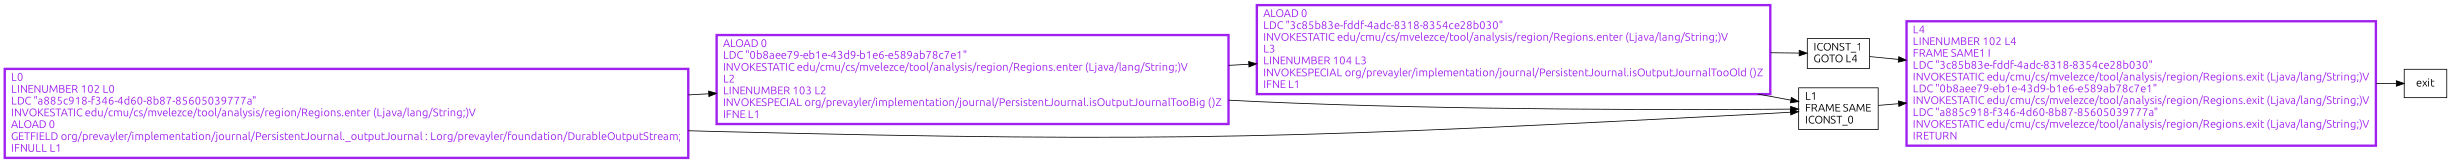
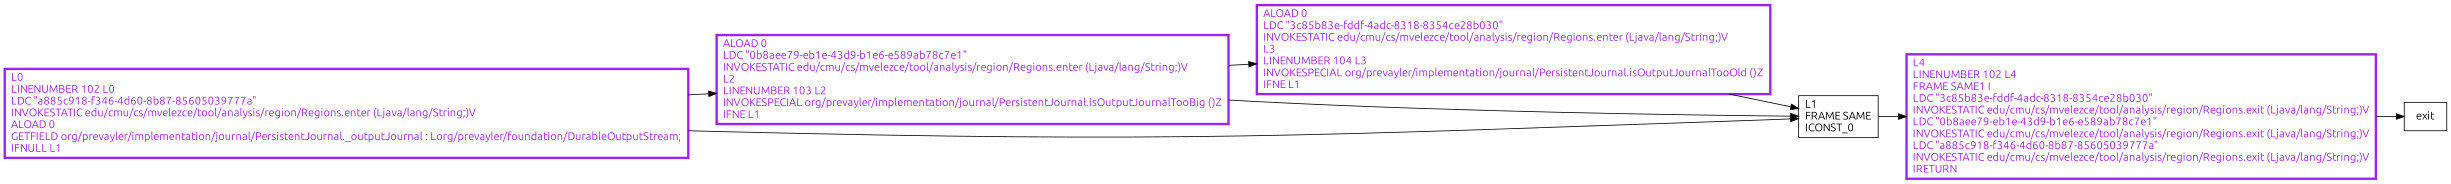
(1838, 54) -> none
